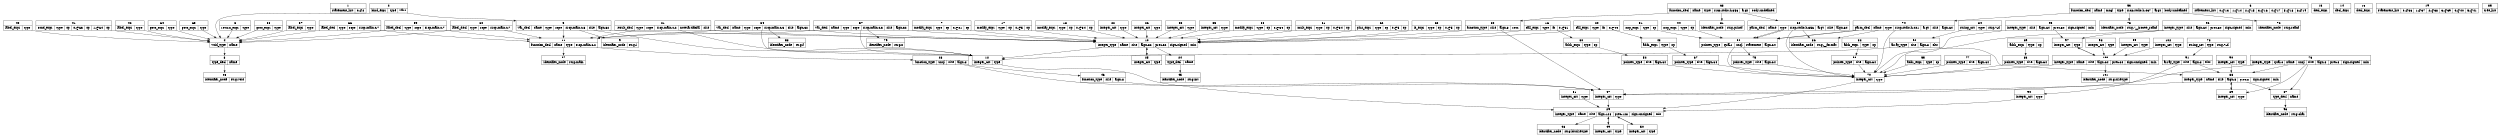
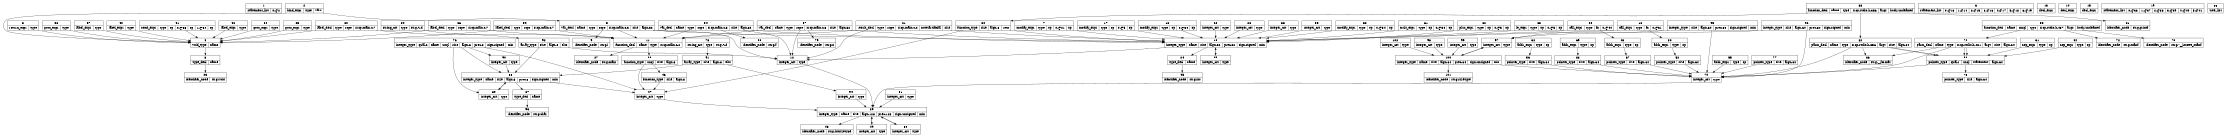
(1814, 71) -> none
(2301, 77) -> (479, 51)
